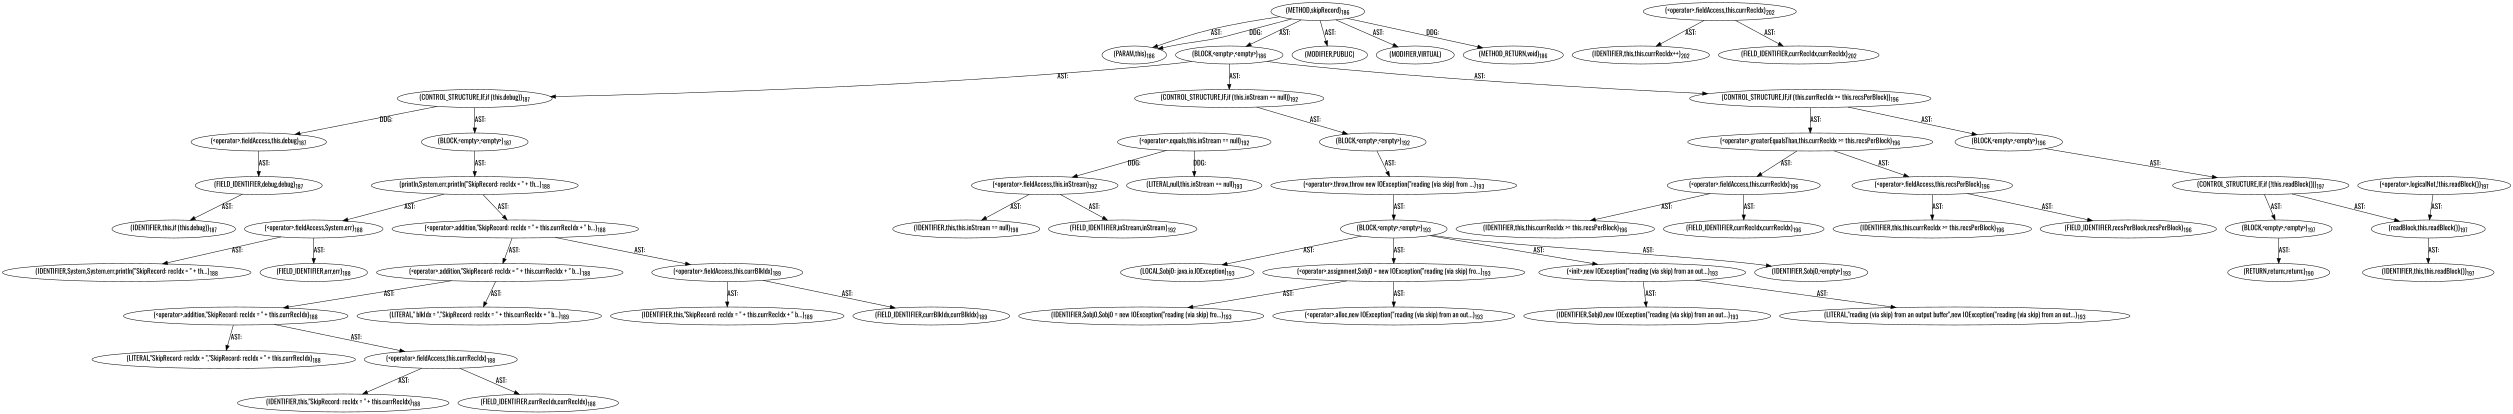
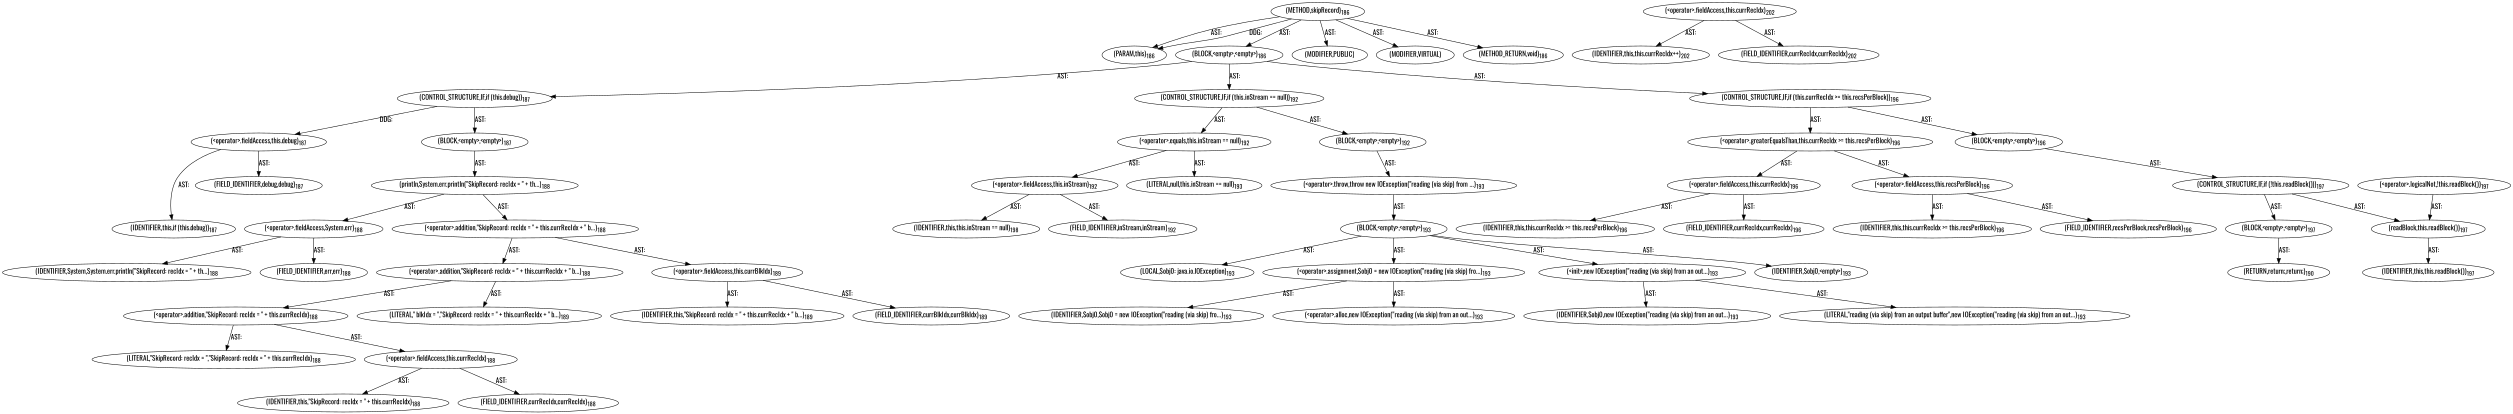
(1434, 33) -> (1434, 33)
none -> (1213, 118)
(1135, 164) -> (1135, 164)
(1200, 164) -> (1200, 164)
(219, 206) -> (182, 172)
